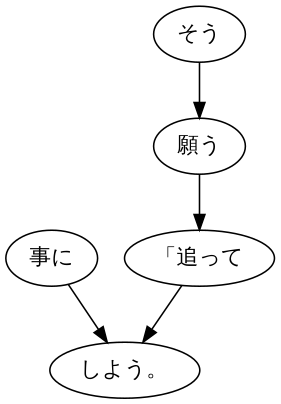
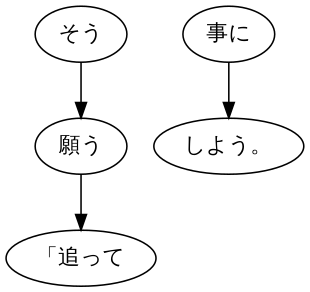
(167, 307) -> none
